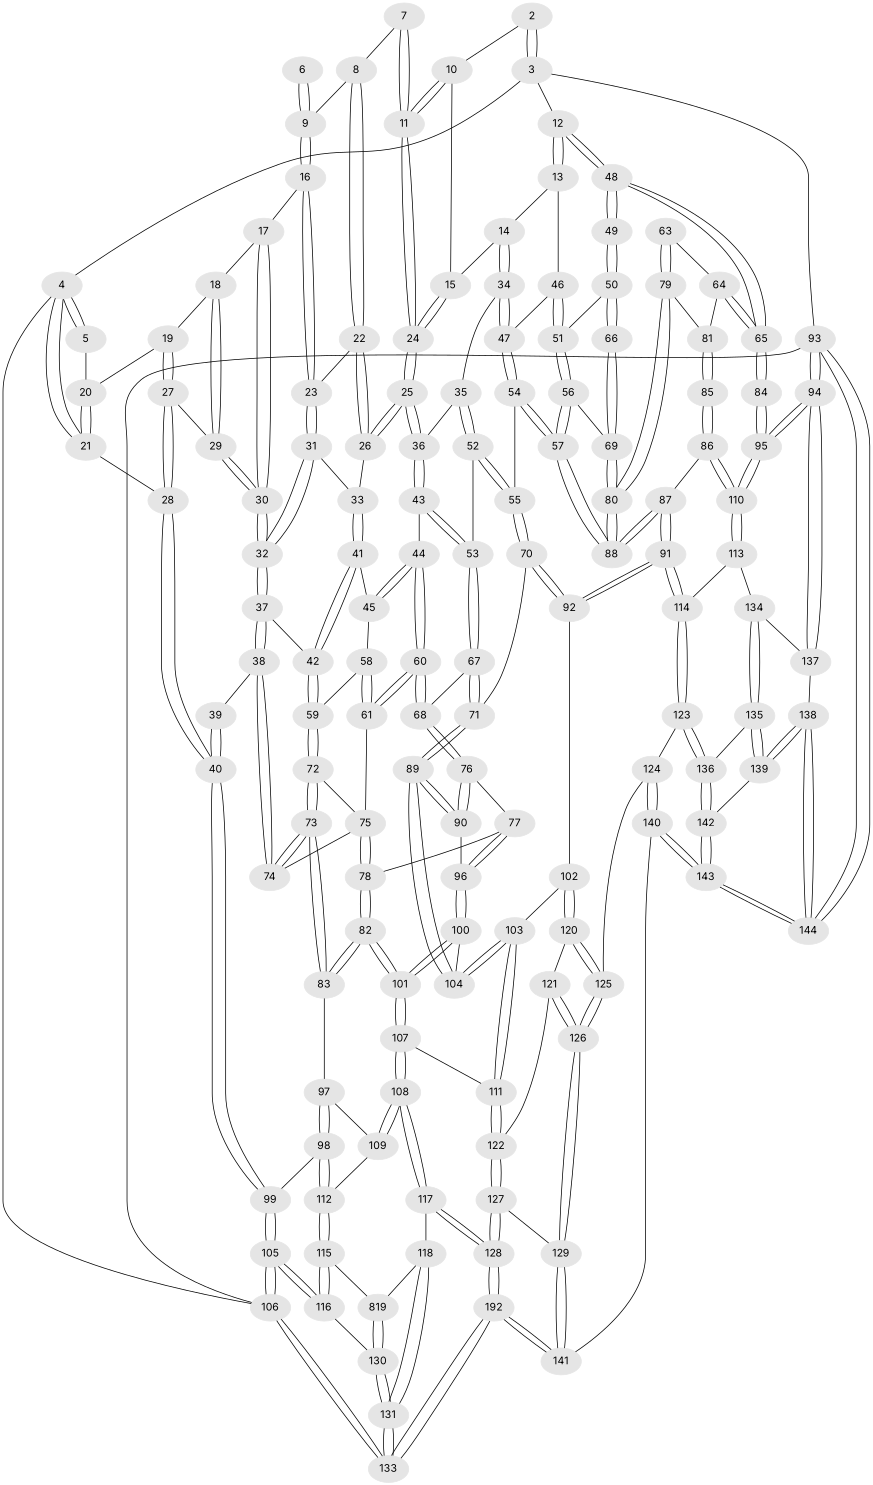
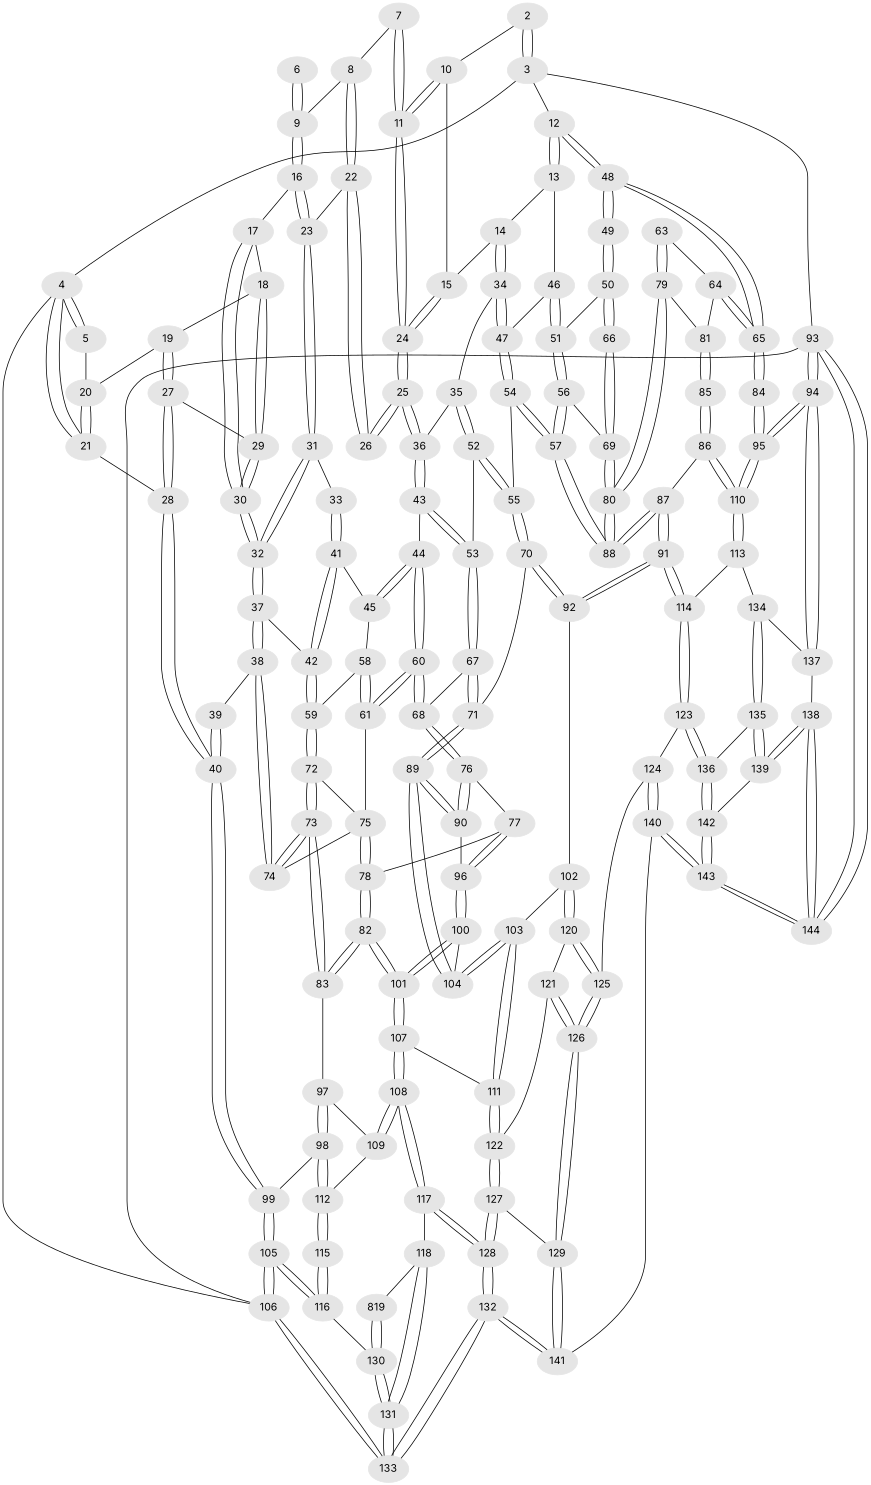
(362, 474) -> none
(351, 1281) -> none
(494, 1308) -> (488, 1308)
